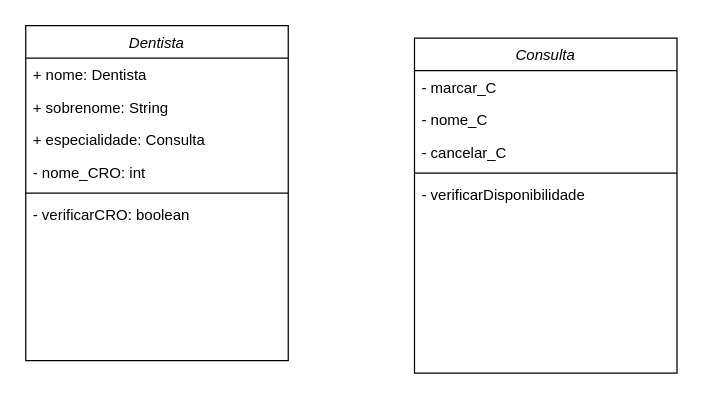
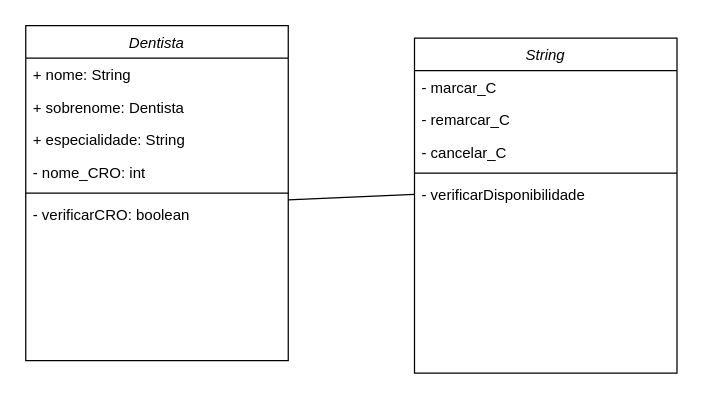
(545, 55) -> (545, 55)
(92, 75) -> (84, 75)
(105, 108) -> (113, 108)
(453, 120) -> (470, 120)
(124, 140) -> (115, 140)
none -> (351, 197)
